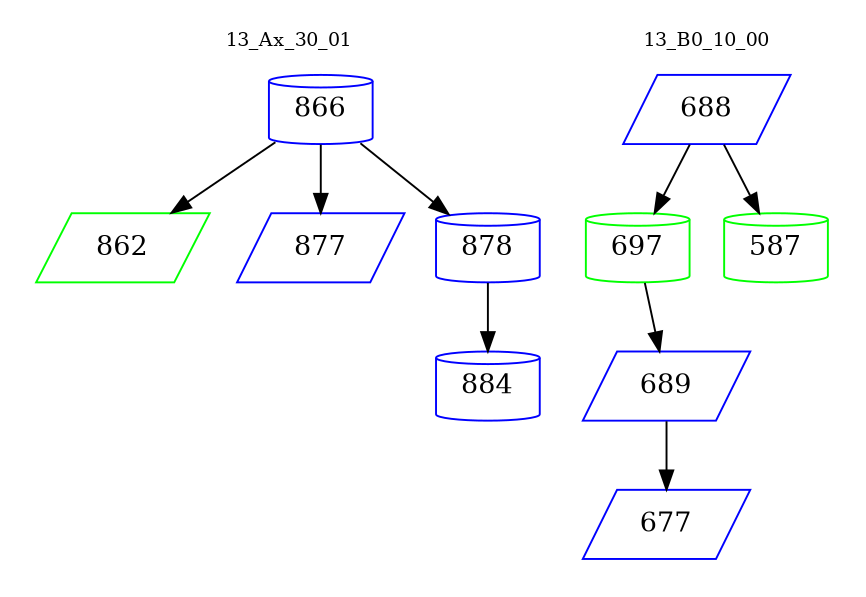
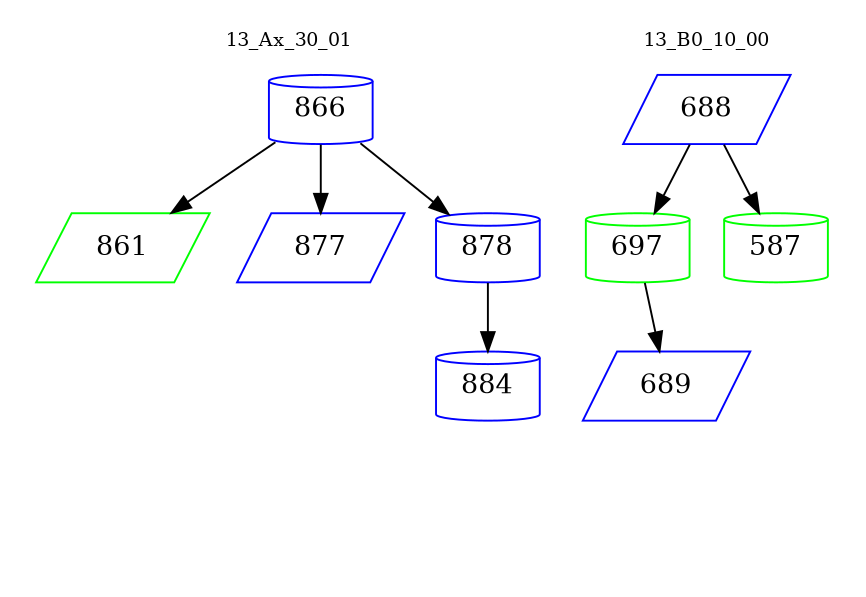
(123, 248) -> (123, 248)
(667, 524) -> none
